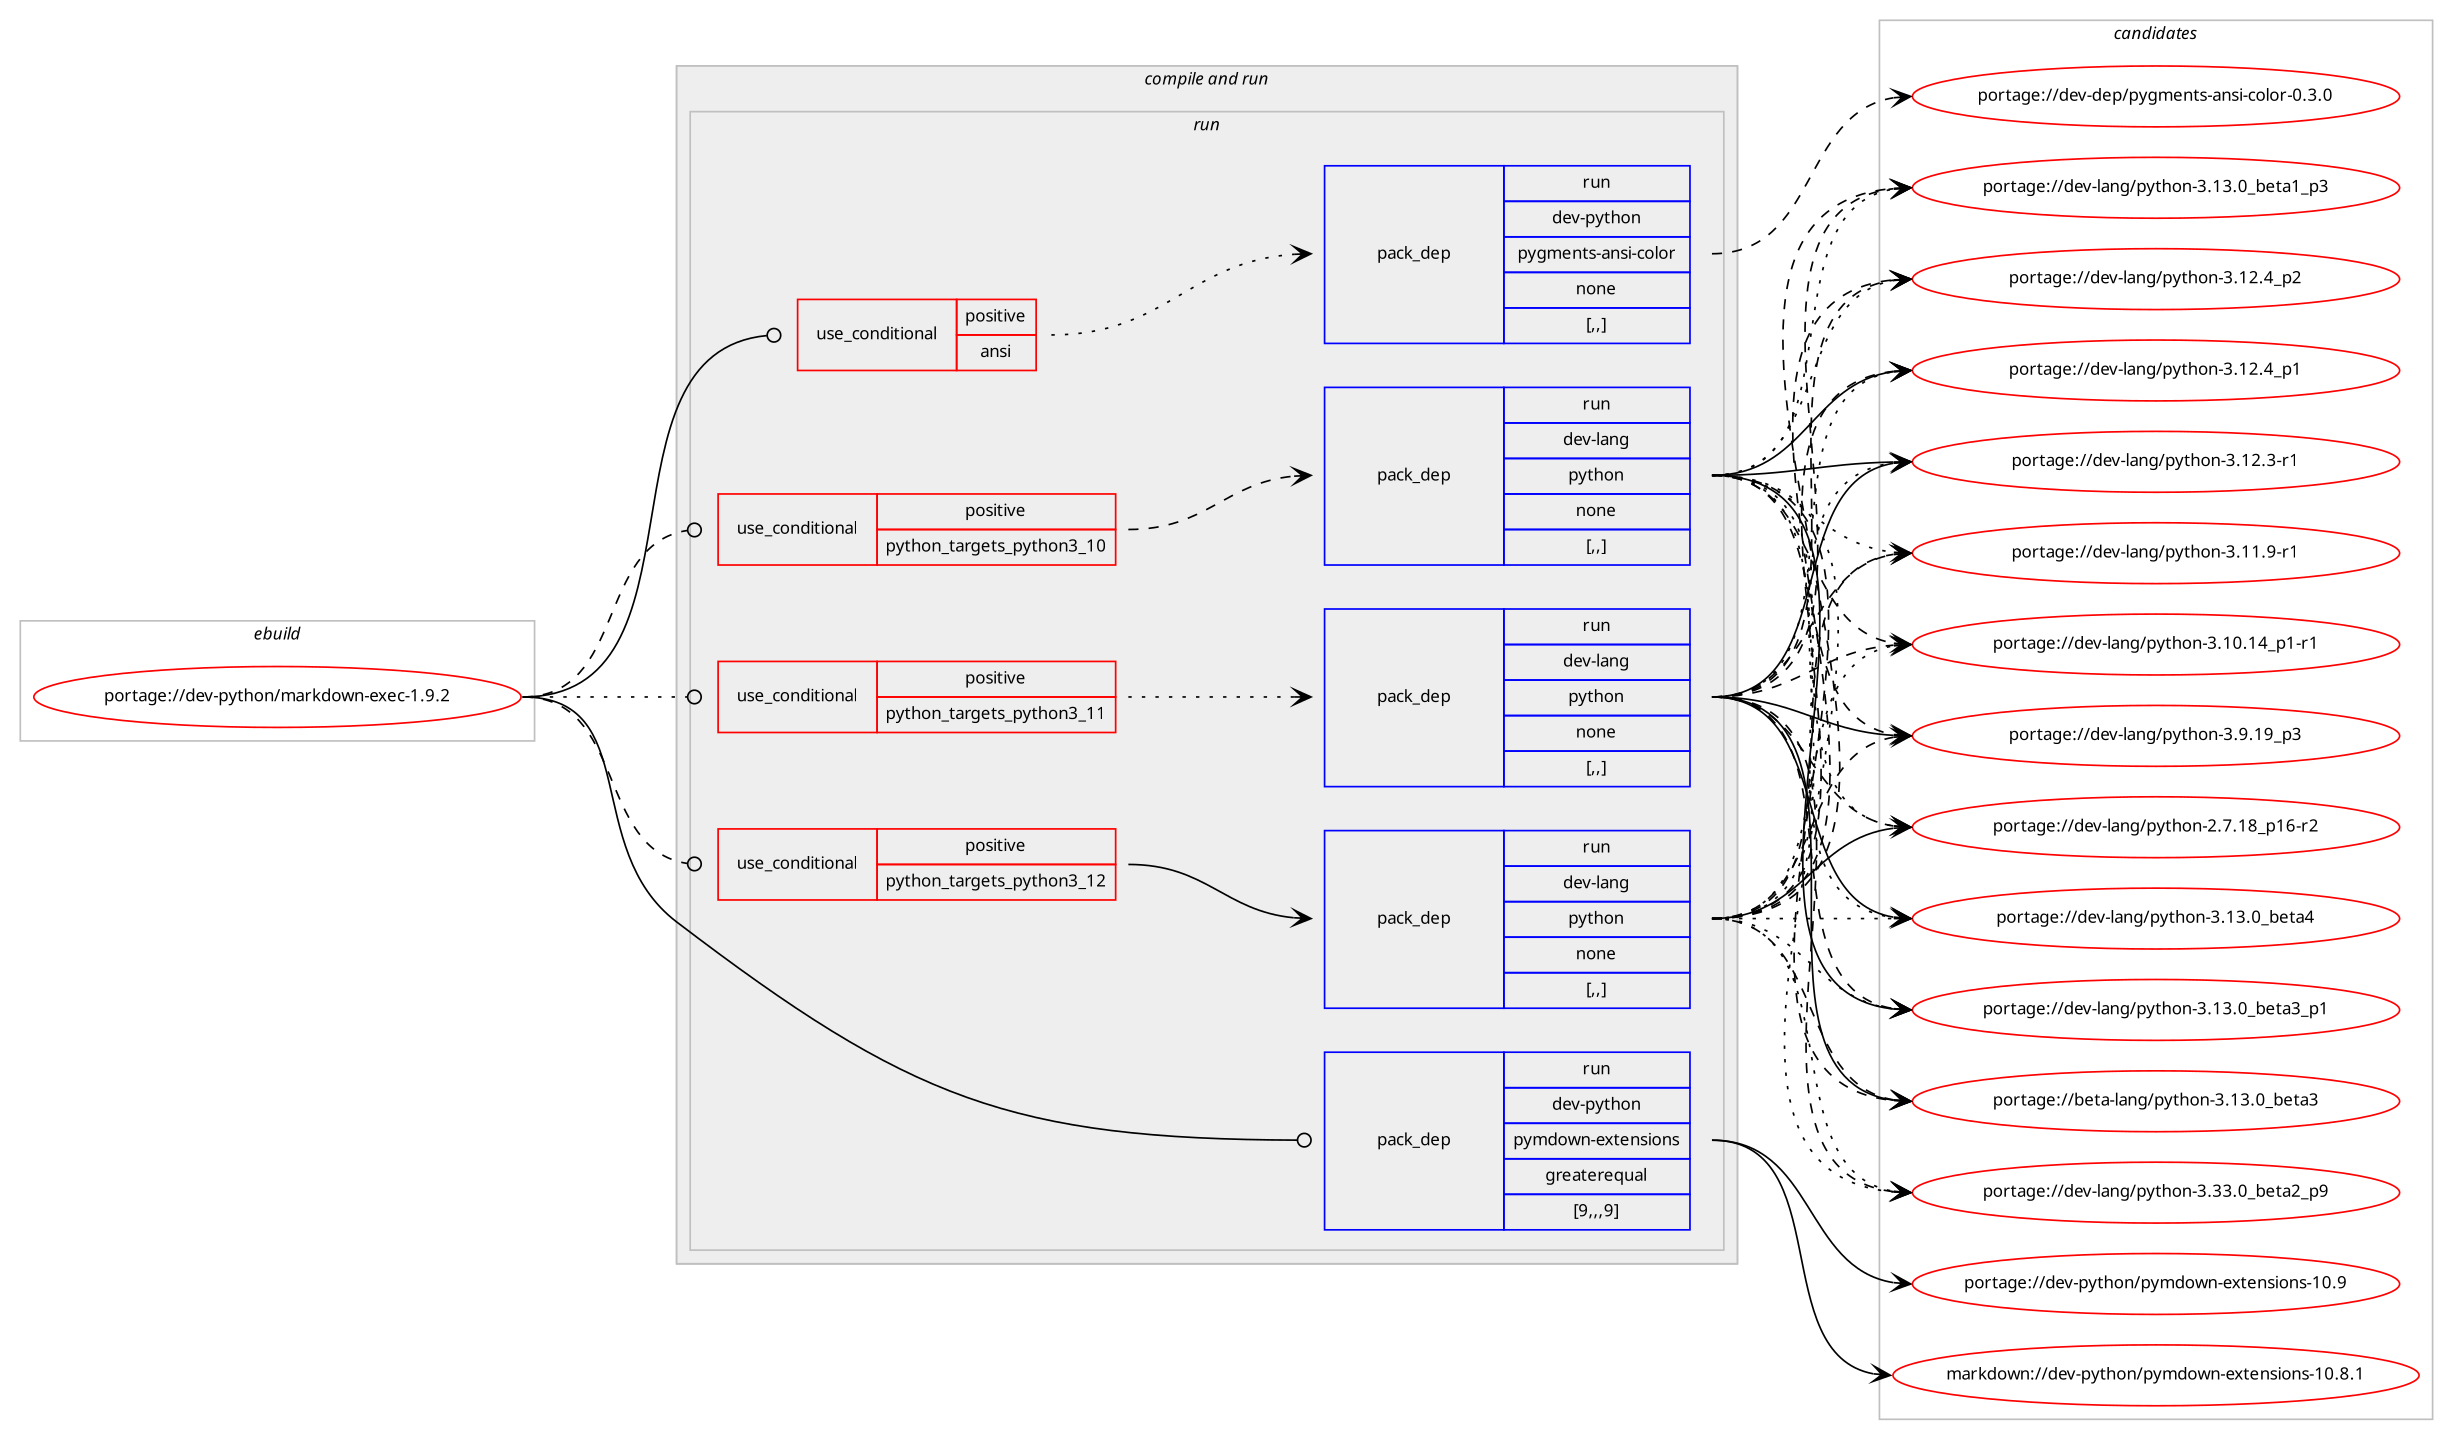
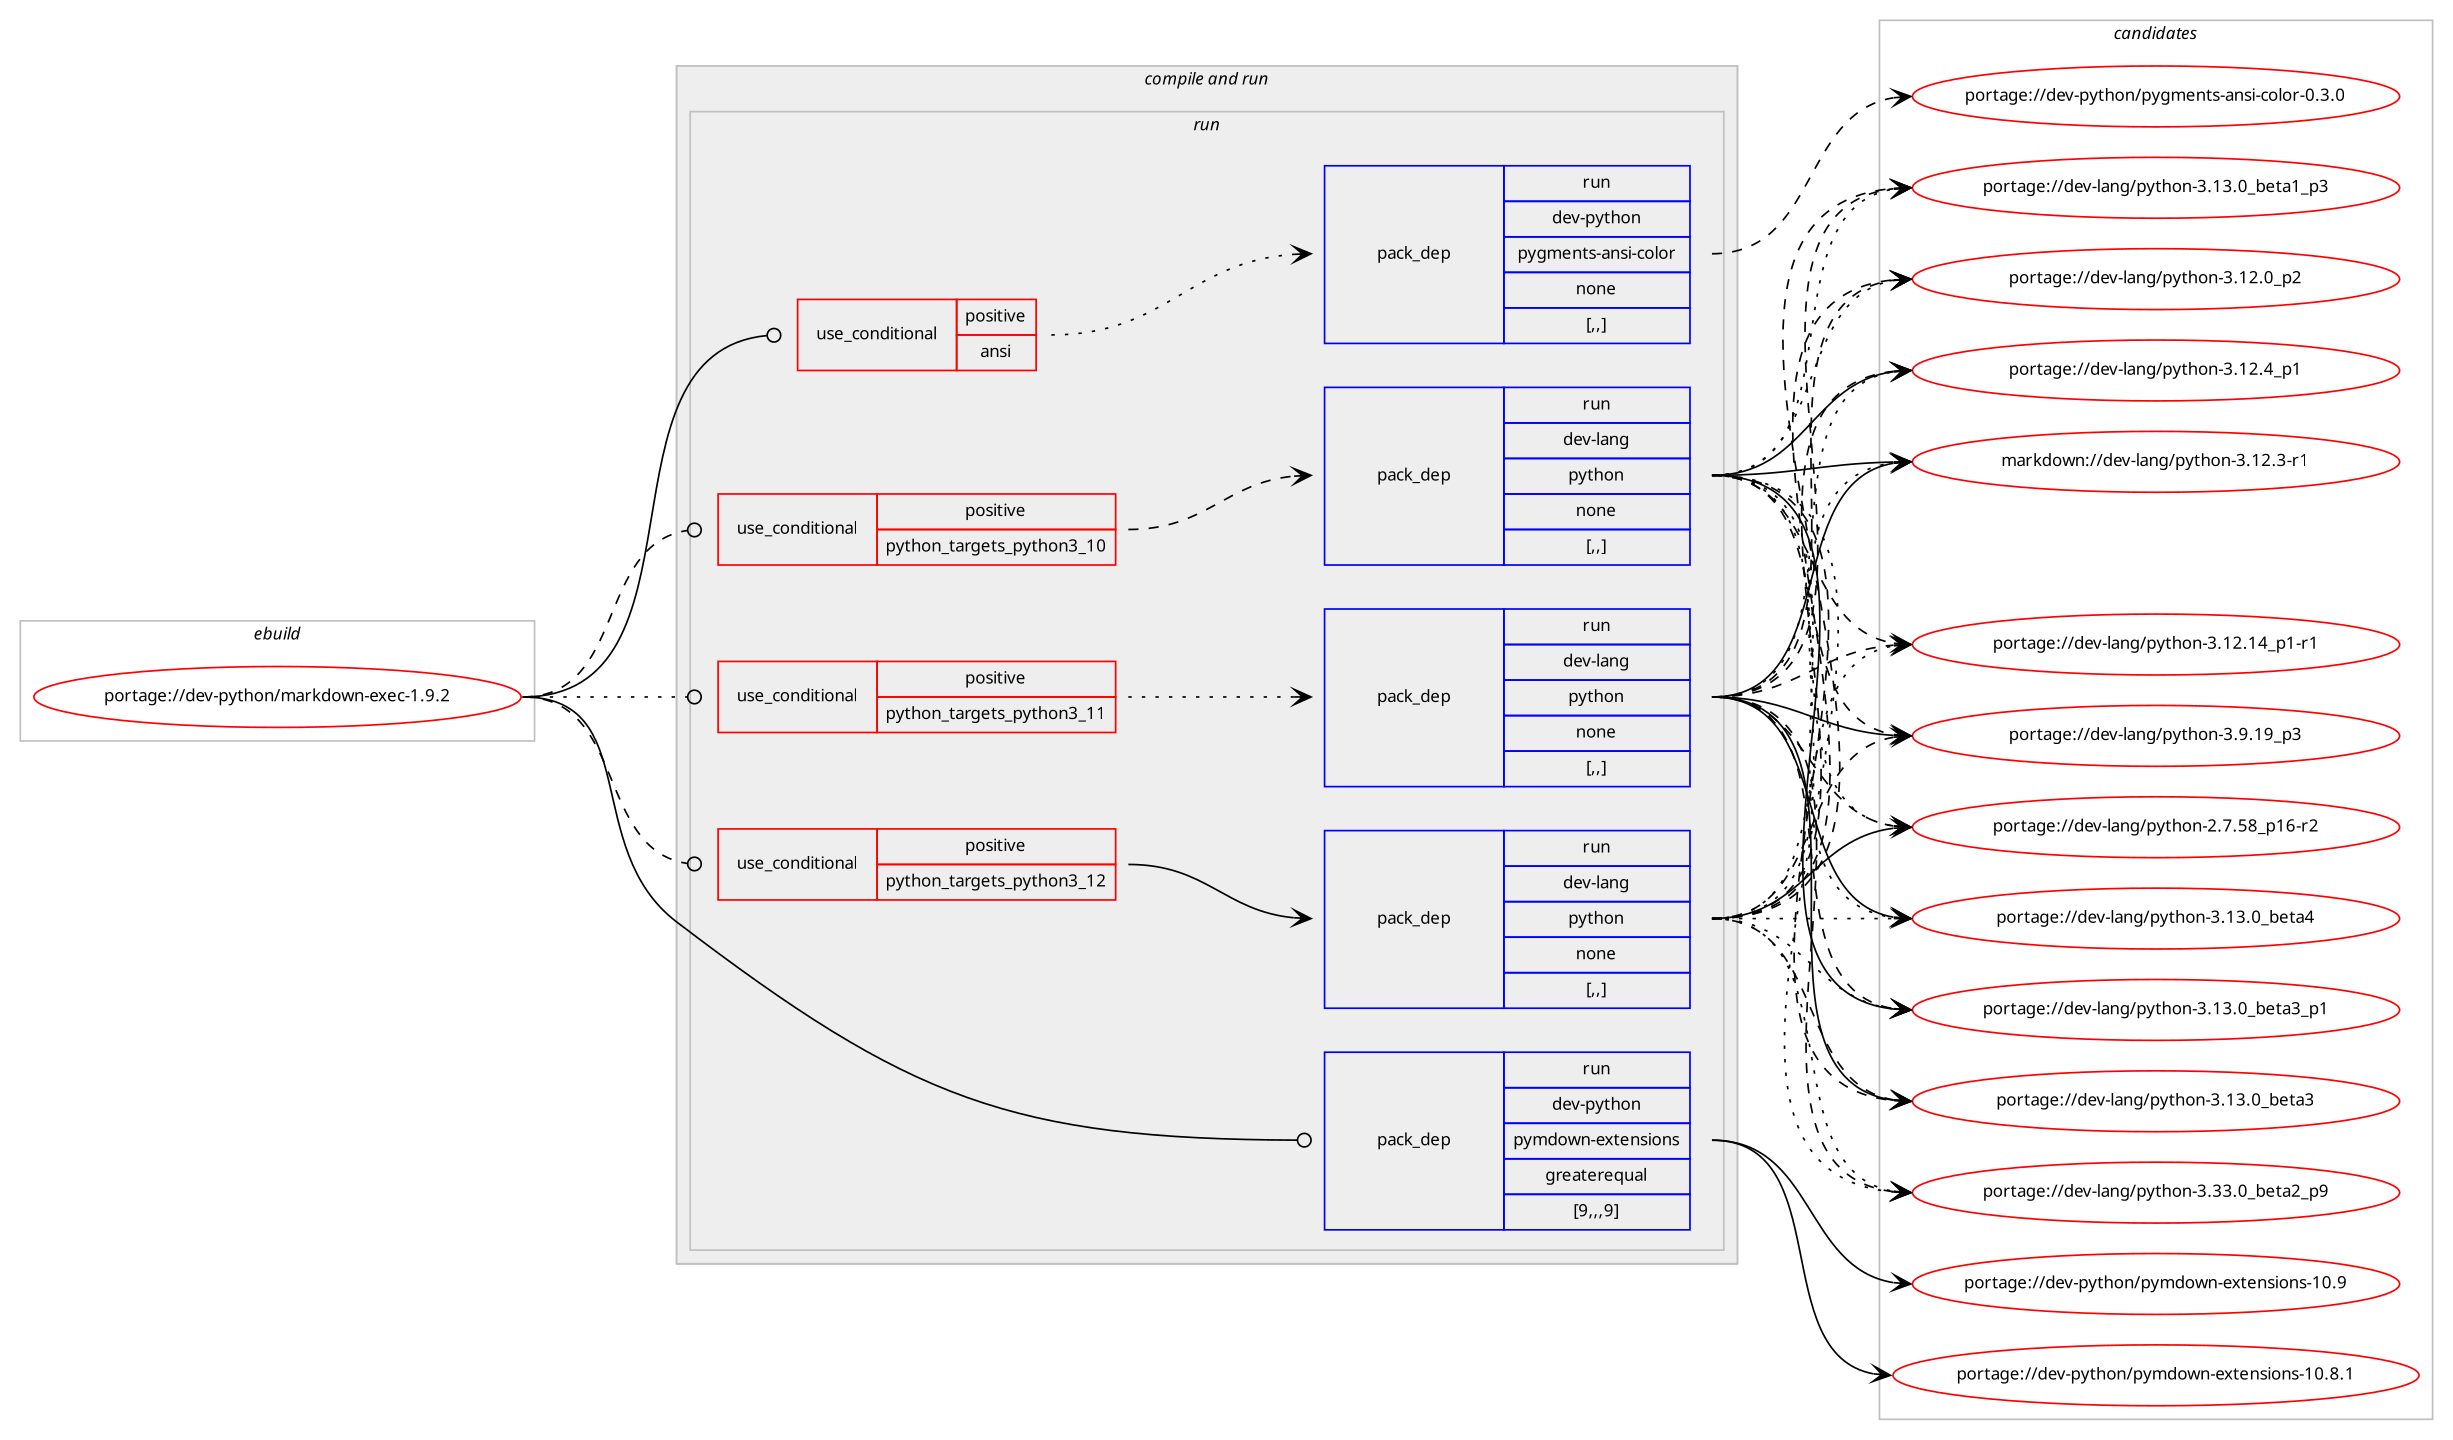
(2156, 96) -> (2156, 96)
(2156, 279) -> (2156, 279)
(2156, 462) -> (2156, 462)
(2156, 553) -> none
(2156, 645) -> (2156, 645)
(2156, 827) -> (2156, 827)
(2156, 1101) -> (2156, 1101)
(2156, 1375) -> (2156, 1375)
